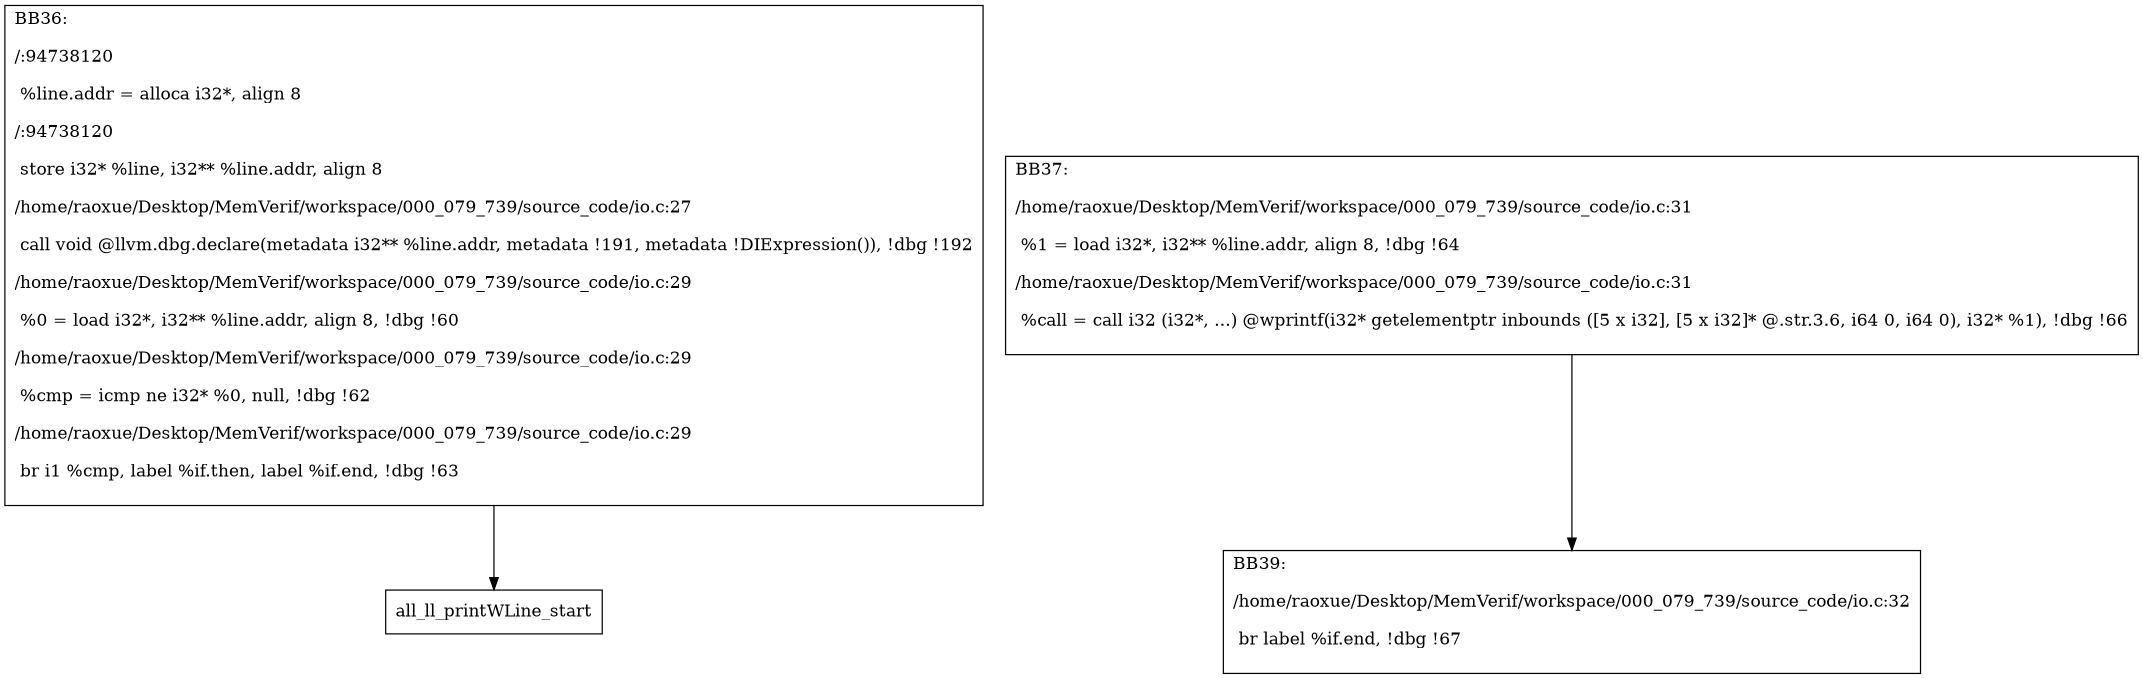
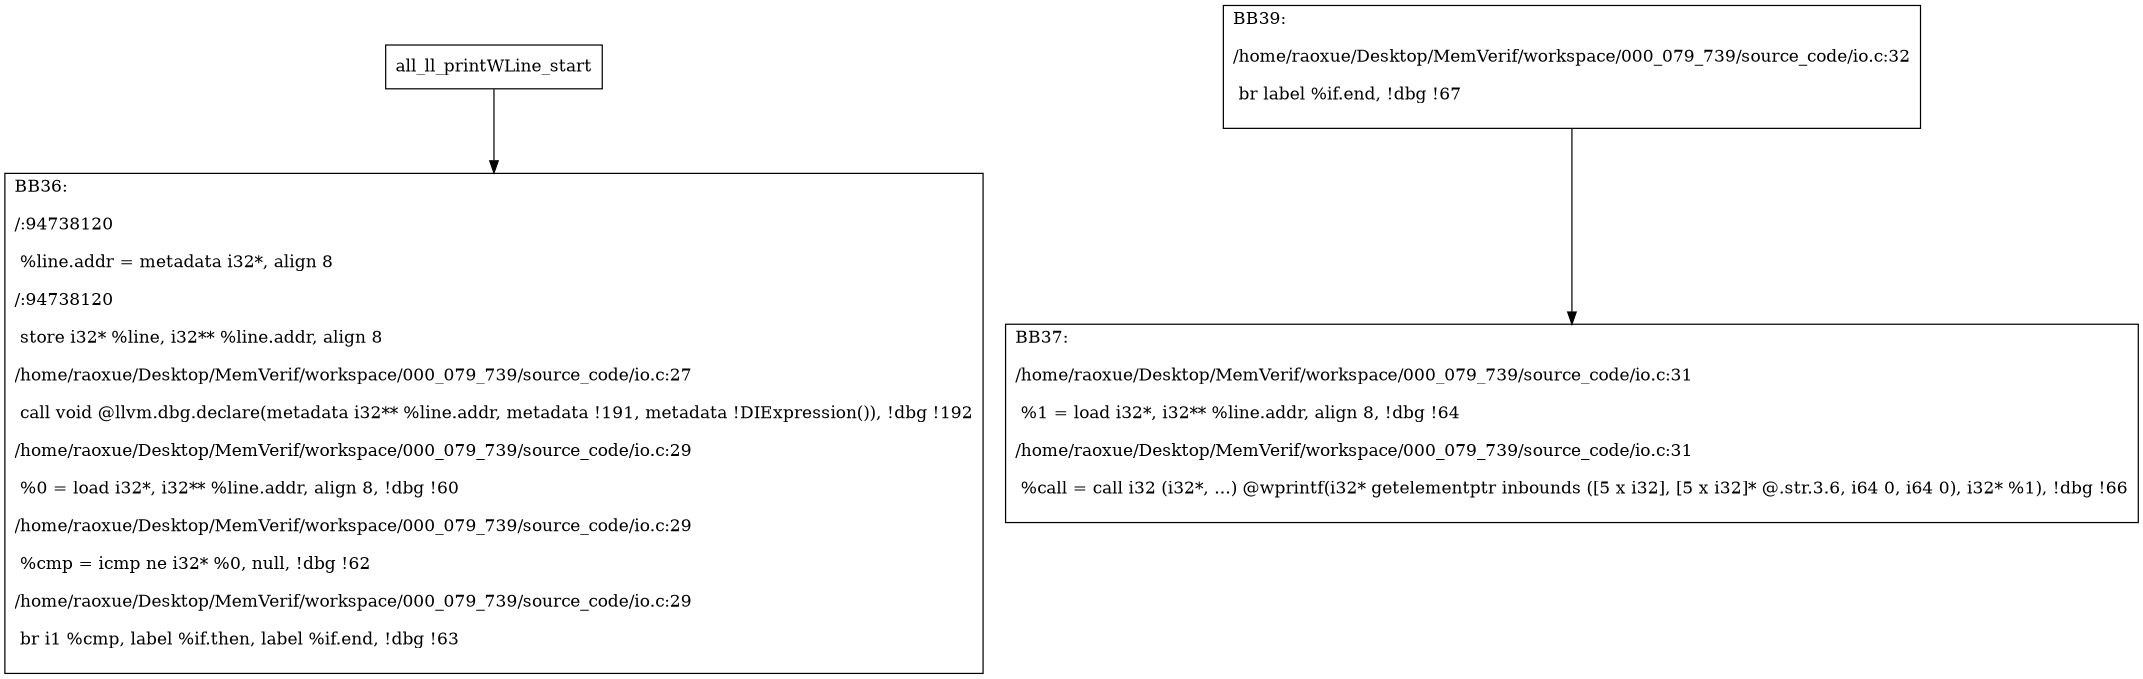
(158, 94) -> (174, 262)
(1572, 446) -> (1572, 220)
(494, 542) -> (494, 125)
